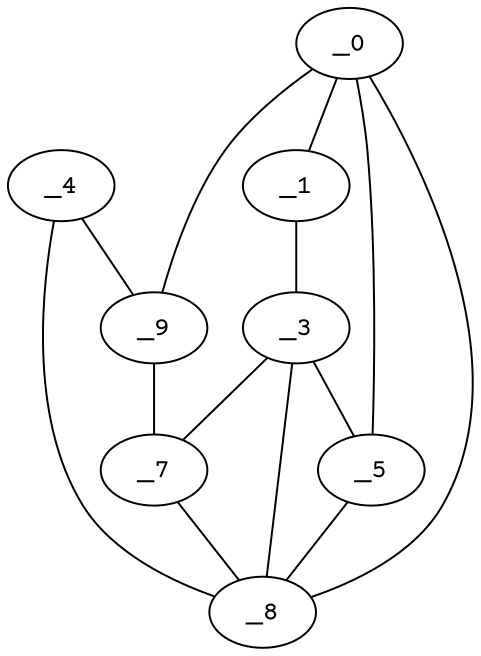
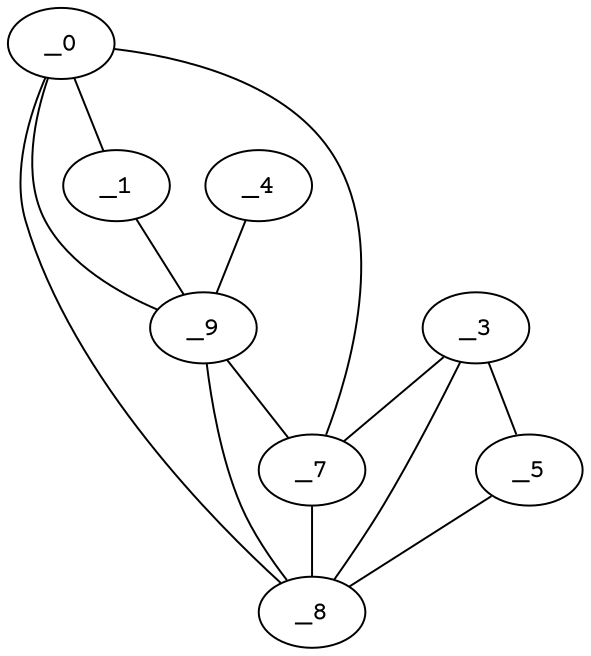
(373, 256) -> (341, 172)
(296, 257) -> (160, 257)
(58, 447) -> (231, 478)
